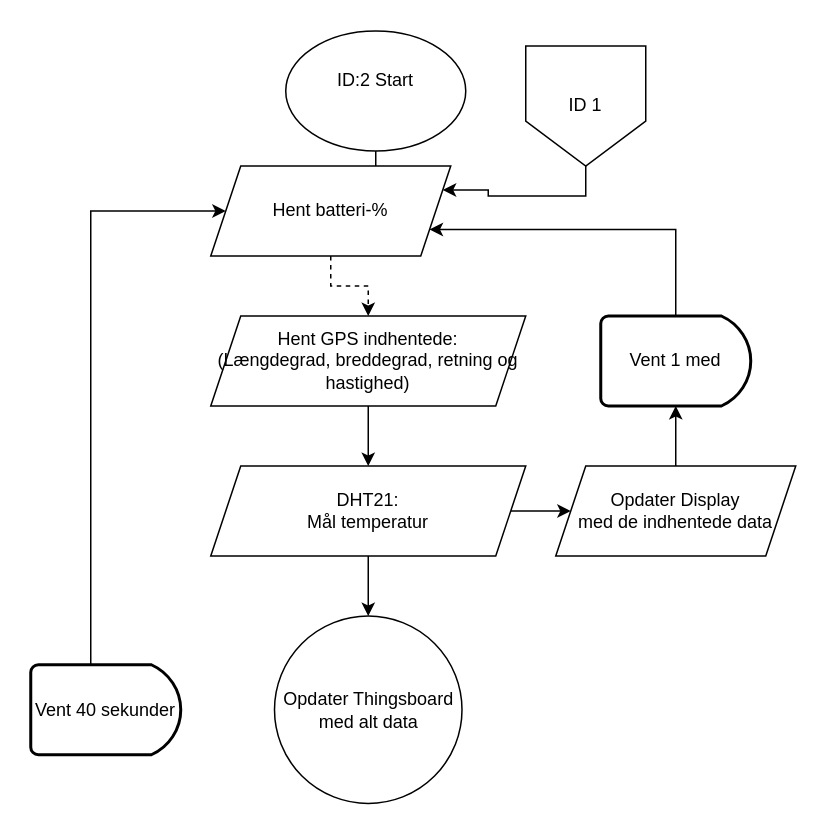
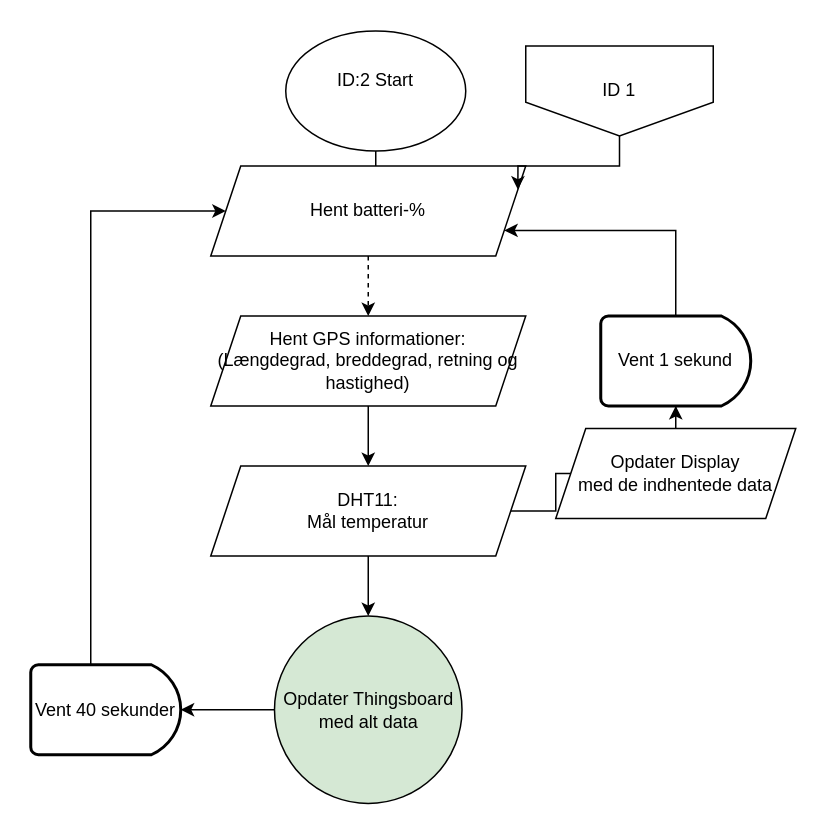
(586, 106) -> (620, 91)
(331, 211) -> (368, 211)
(368, 361) -> (368, 361)
(676, 361) -> (676, 361)
(368, 511) -> (368, 511)
(676, 511) -> (676, 473)
none -> (232, 710)
(368, 710) -> (368, 710)
